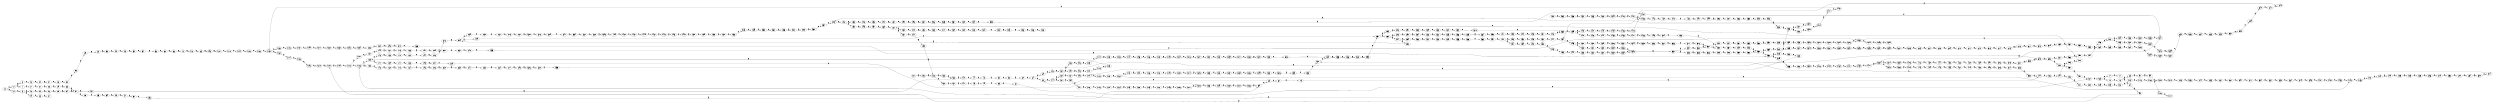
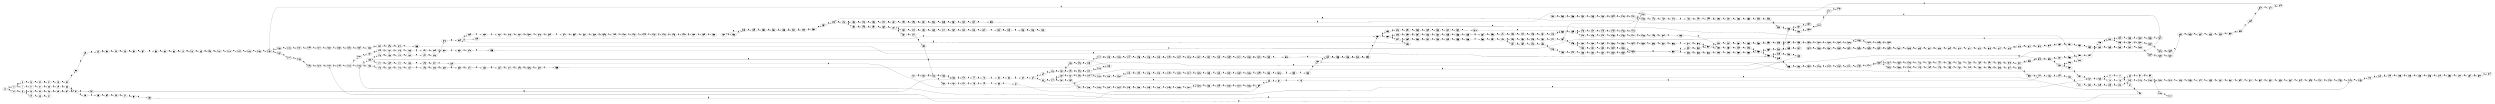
(718, 35) -> (734, 32)
(1803, 48) -> none
